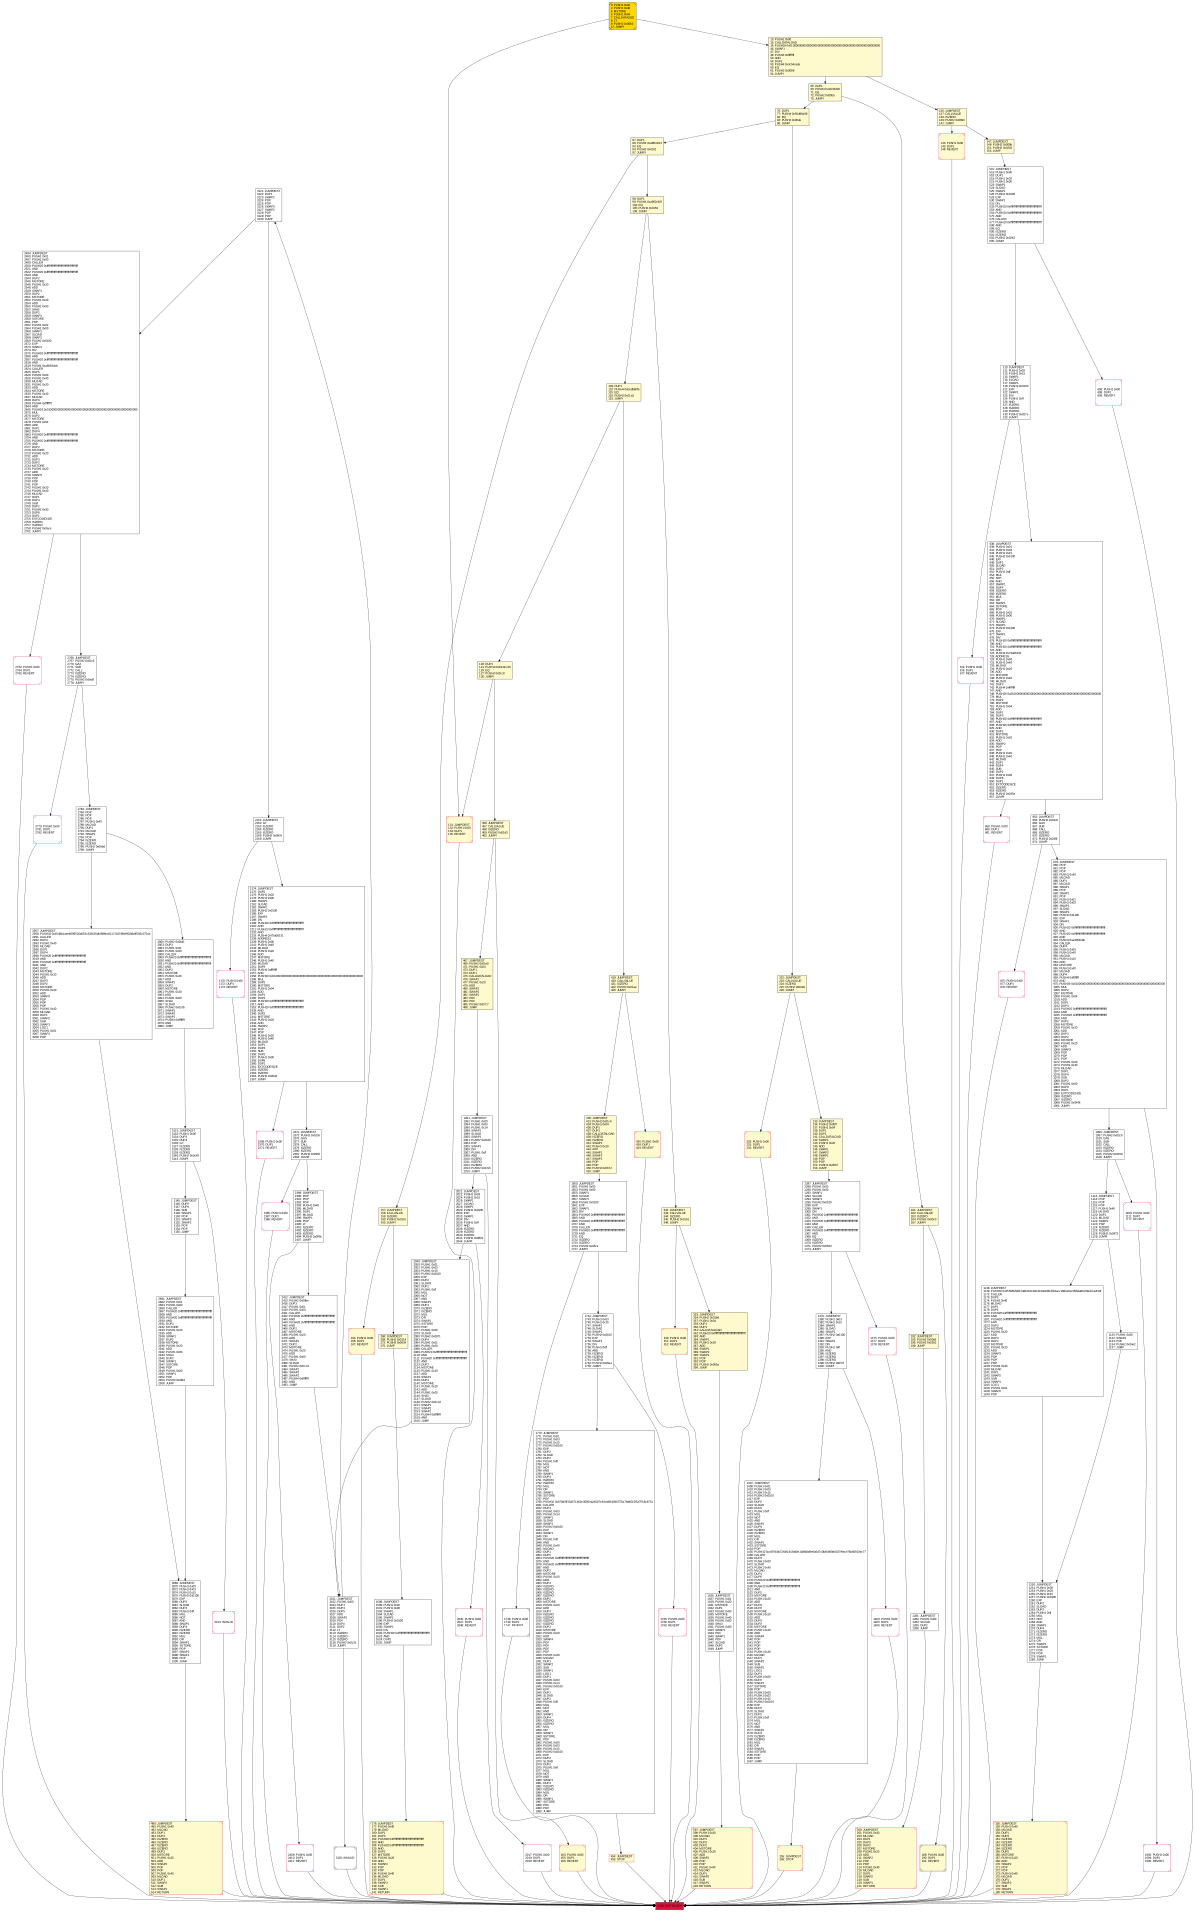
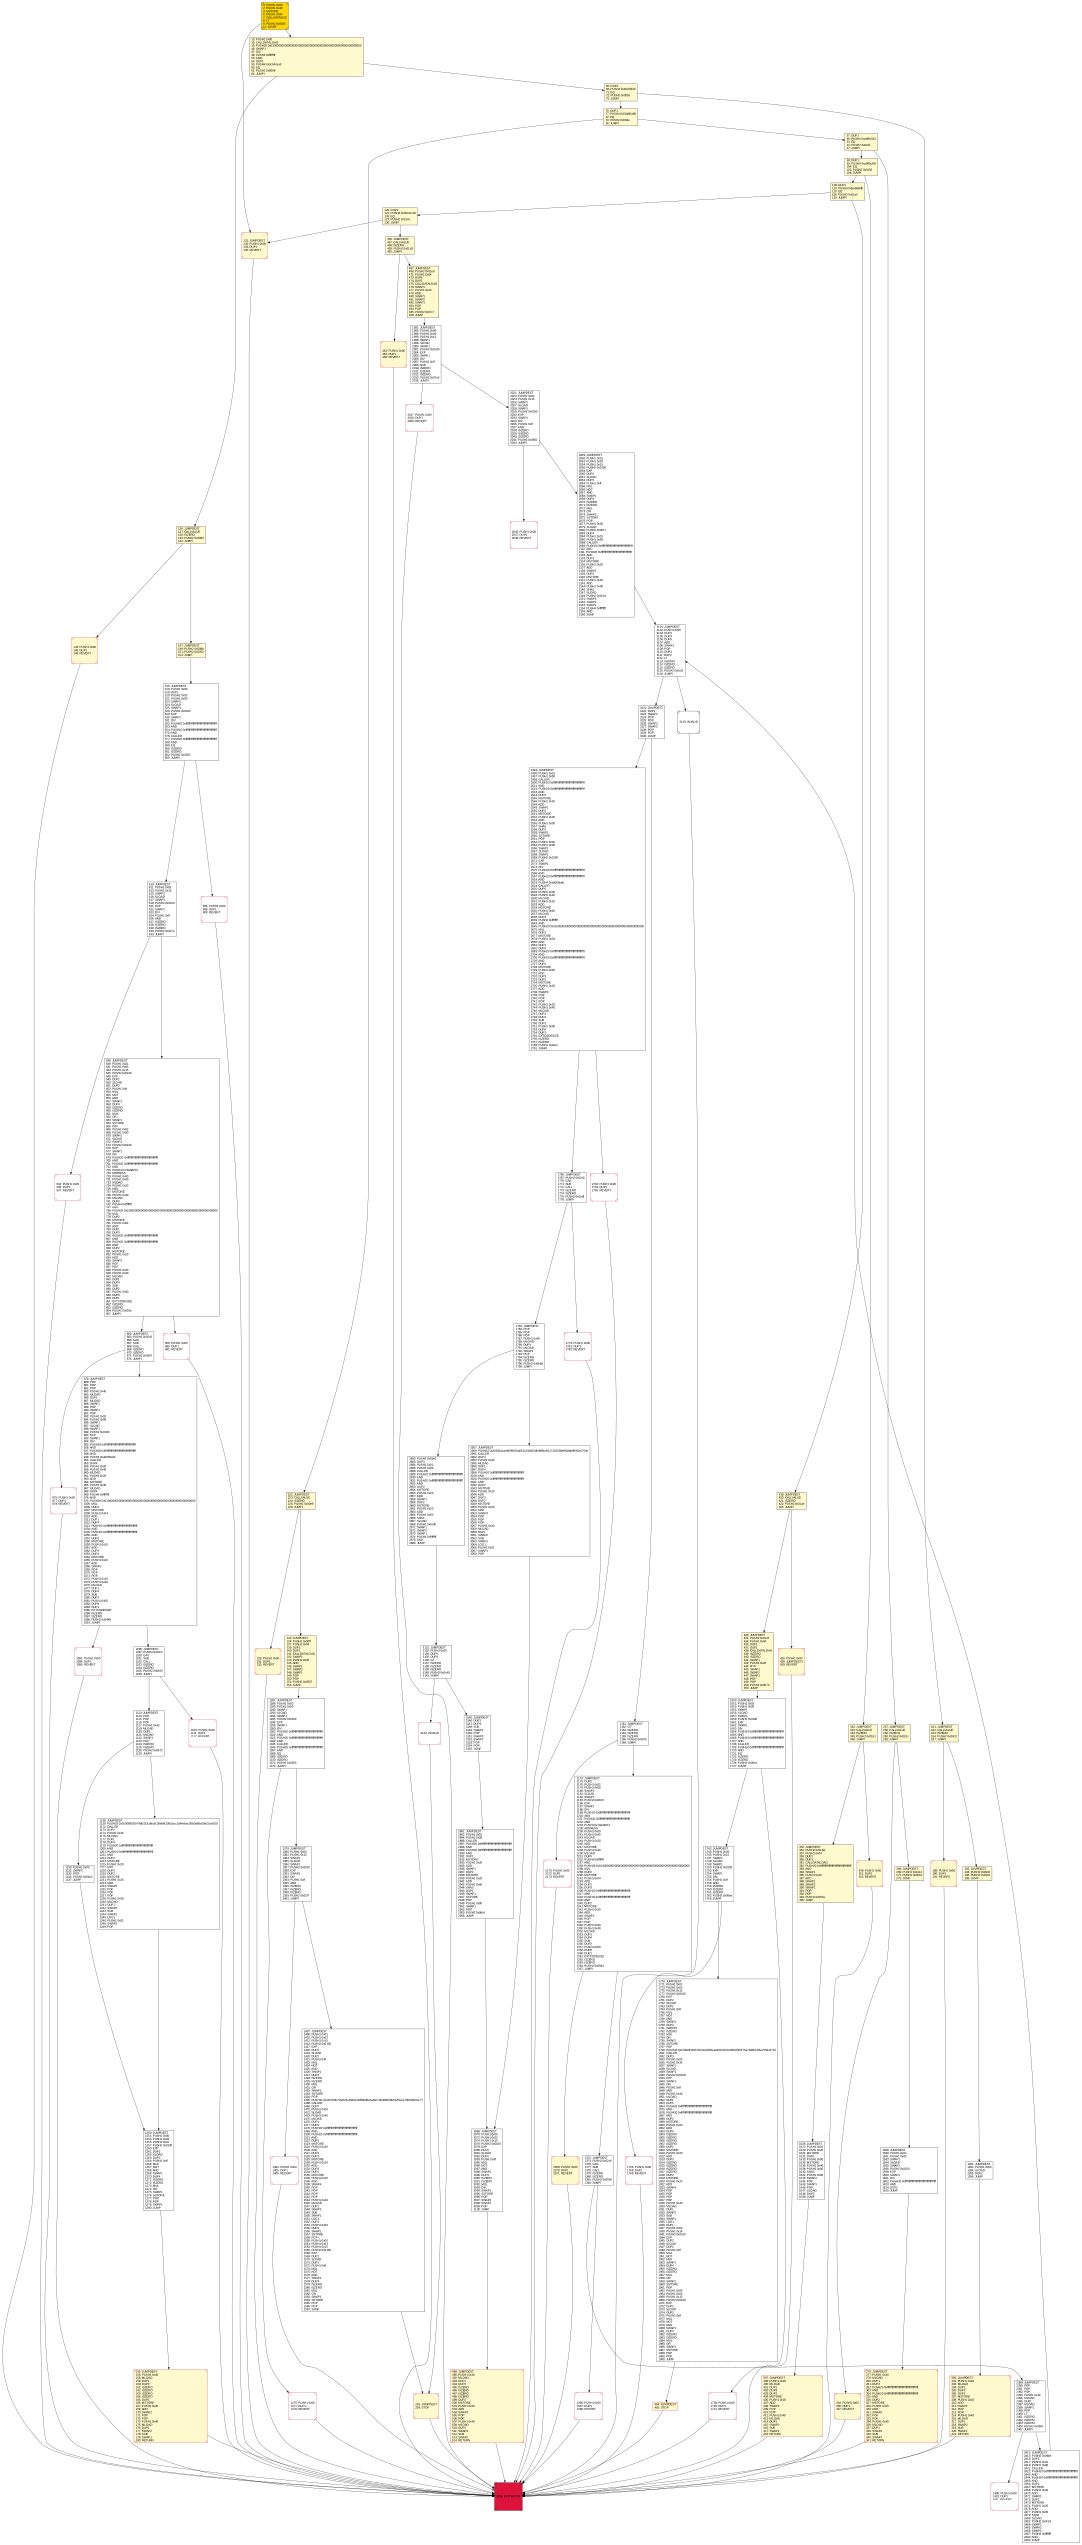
(270, 1145) -> (565, 2170)
(647, 1145) -> (792, 1662)
(516, 1622) -> (723, 2406)
(477, 1838) -> none
(933, 1858) -> (944, 1874)
(239, 1885) -> (436, 2068)
(476, 1903) -> none
(670, 1906) -> (508, 2497)
